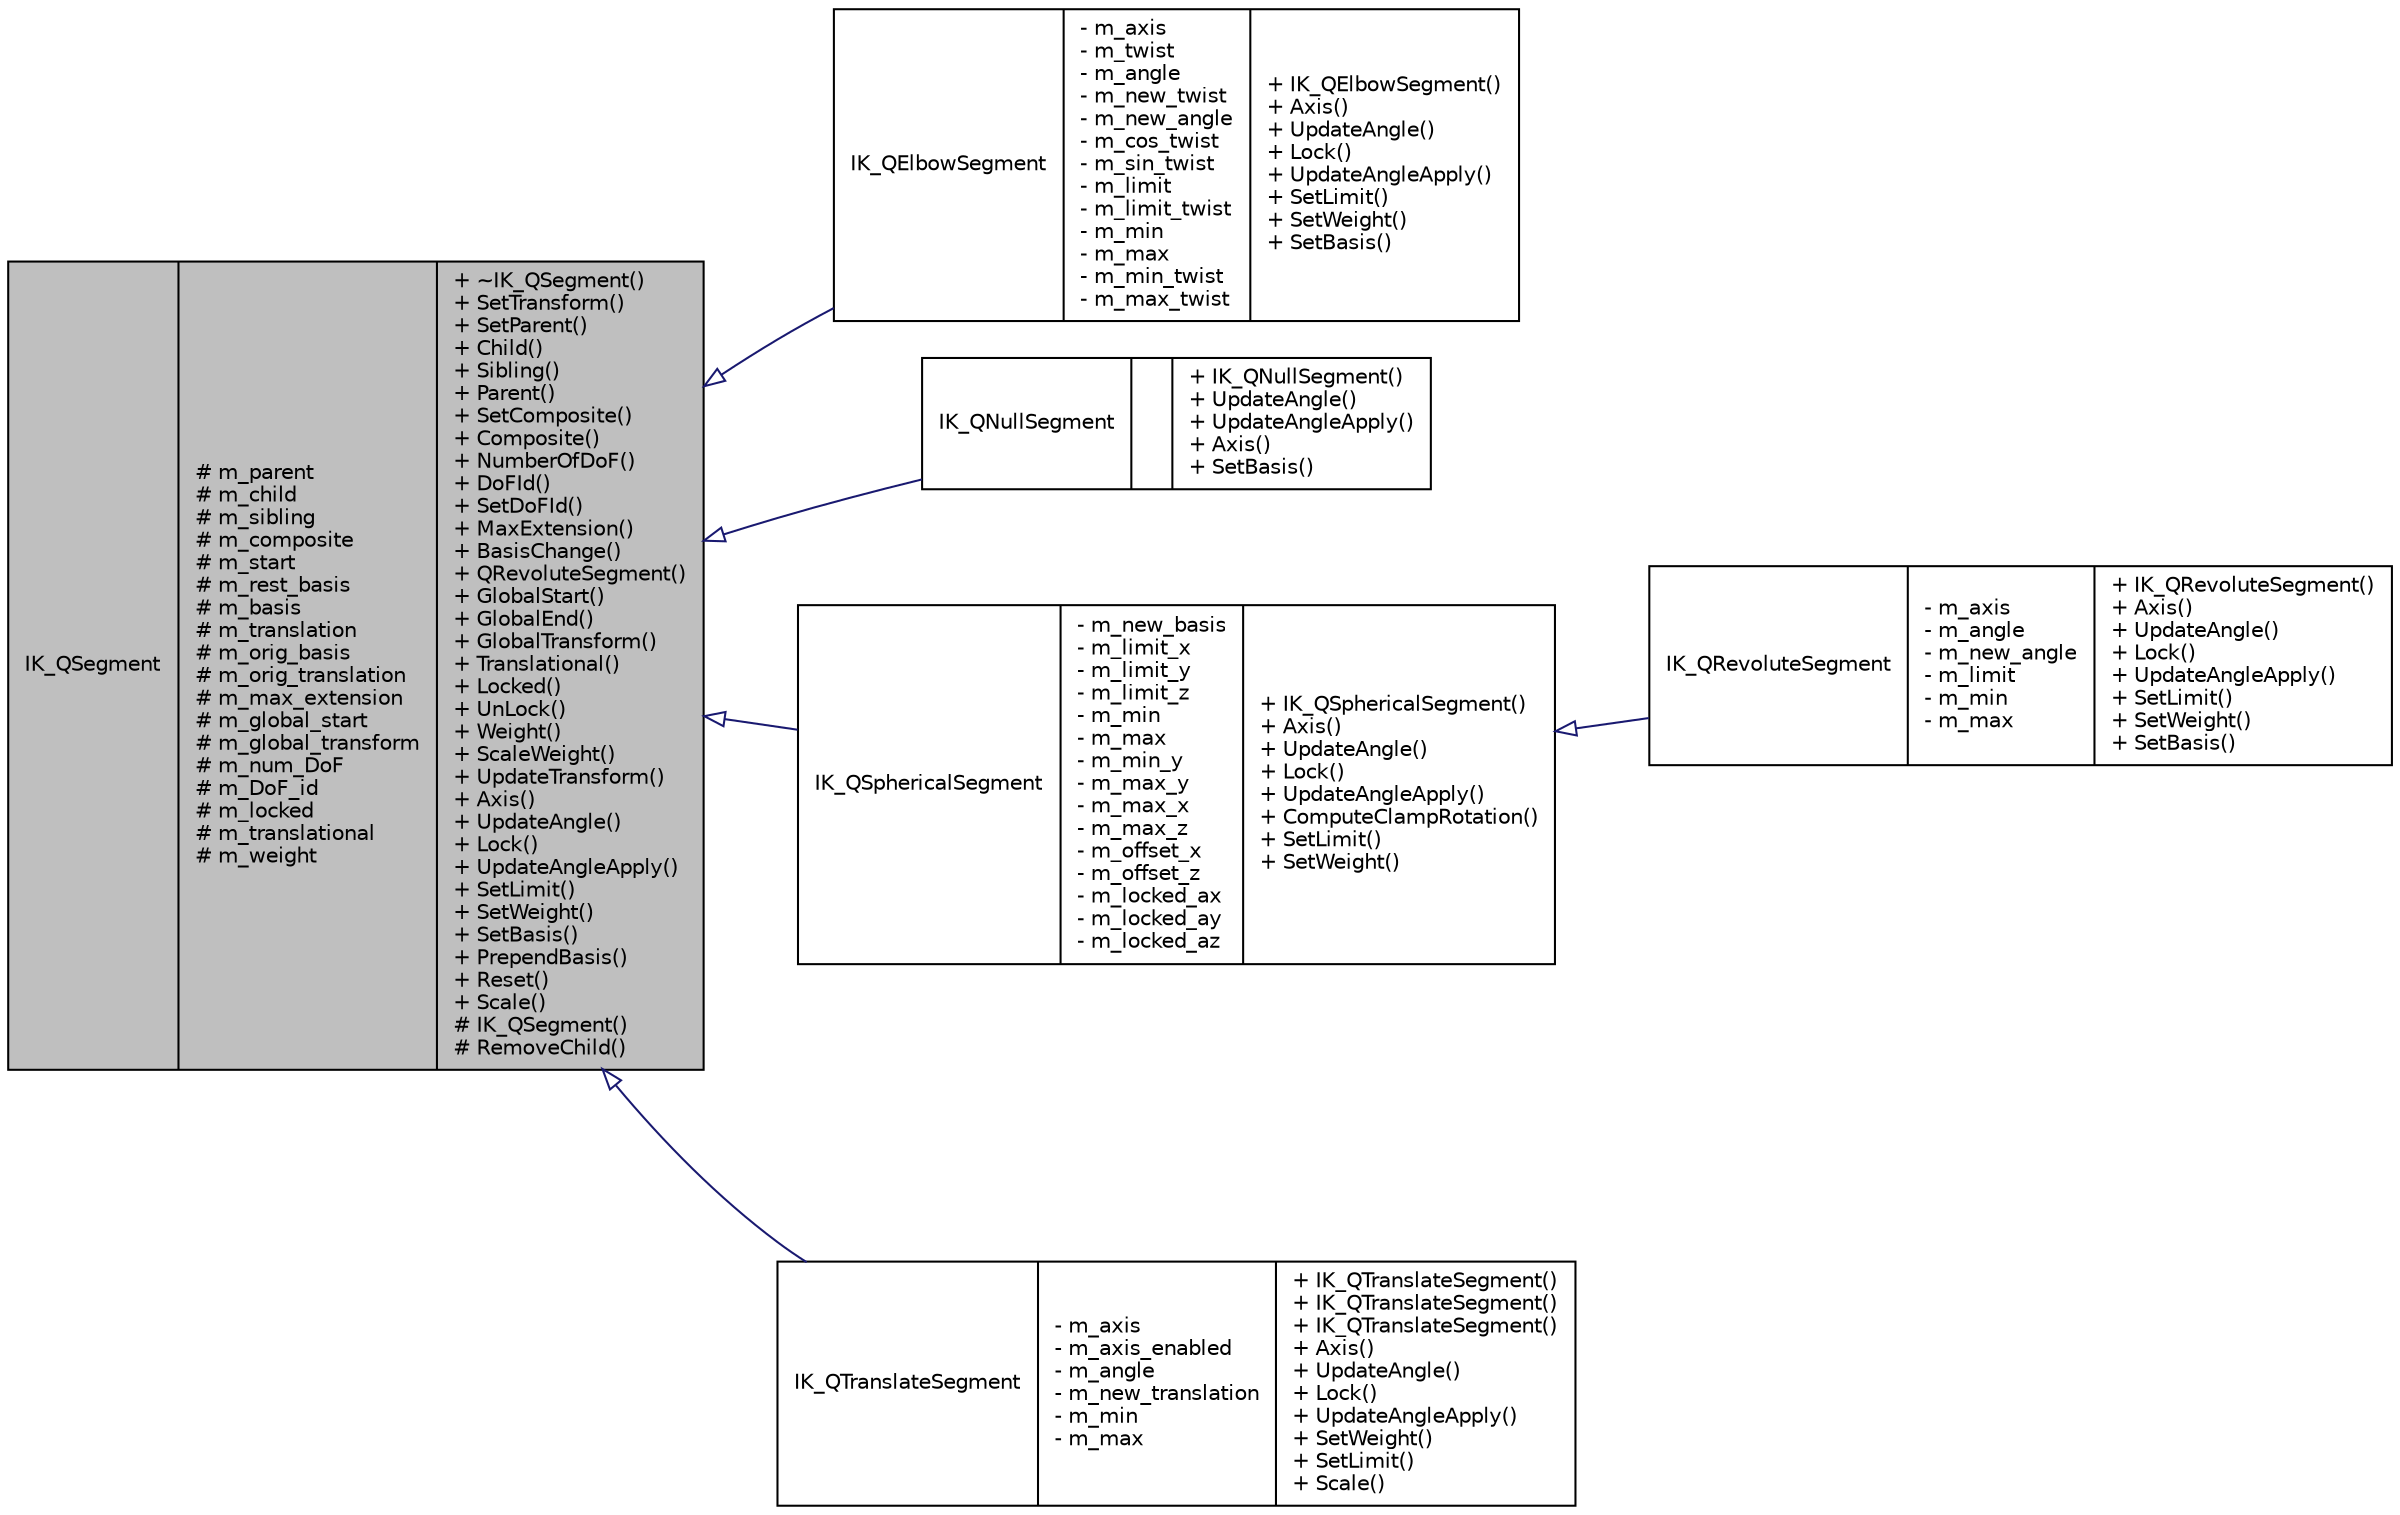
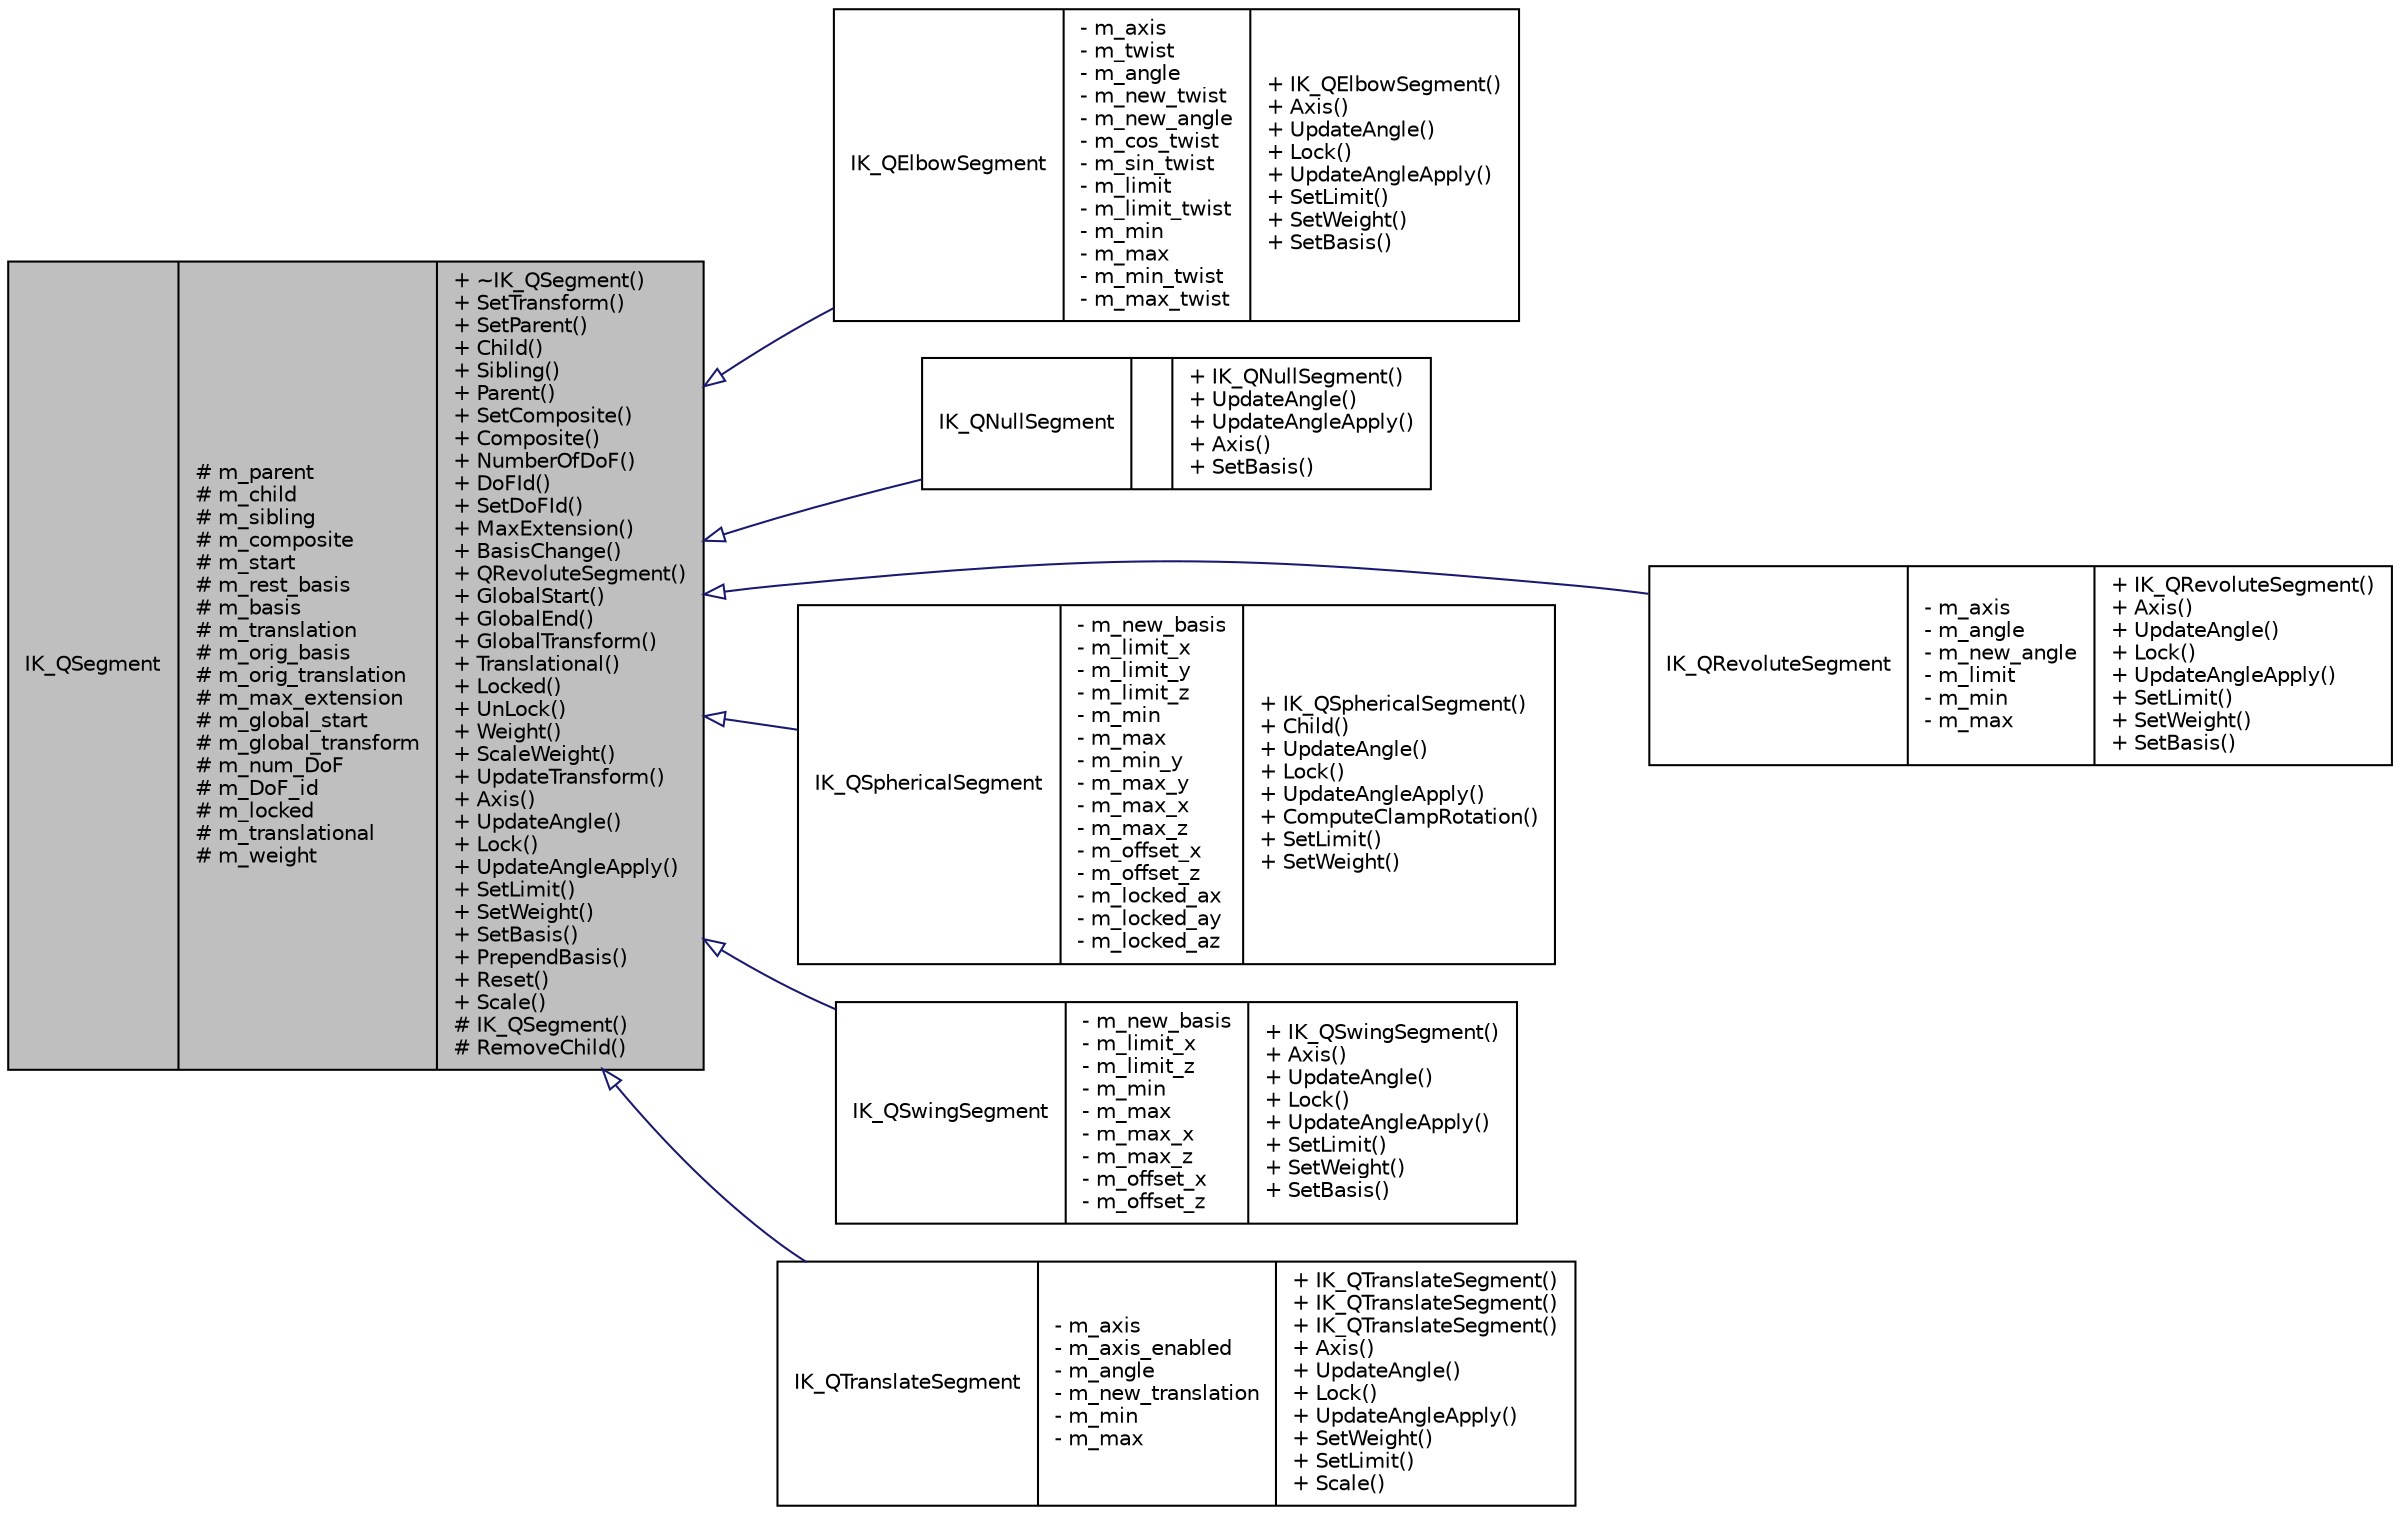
(1612, 723) -> (1187, 562)
(1301, 727) -> (1305, 727)
none -> (1176, 1113)
